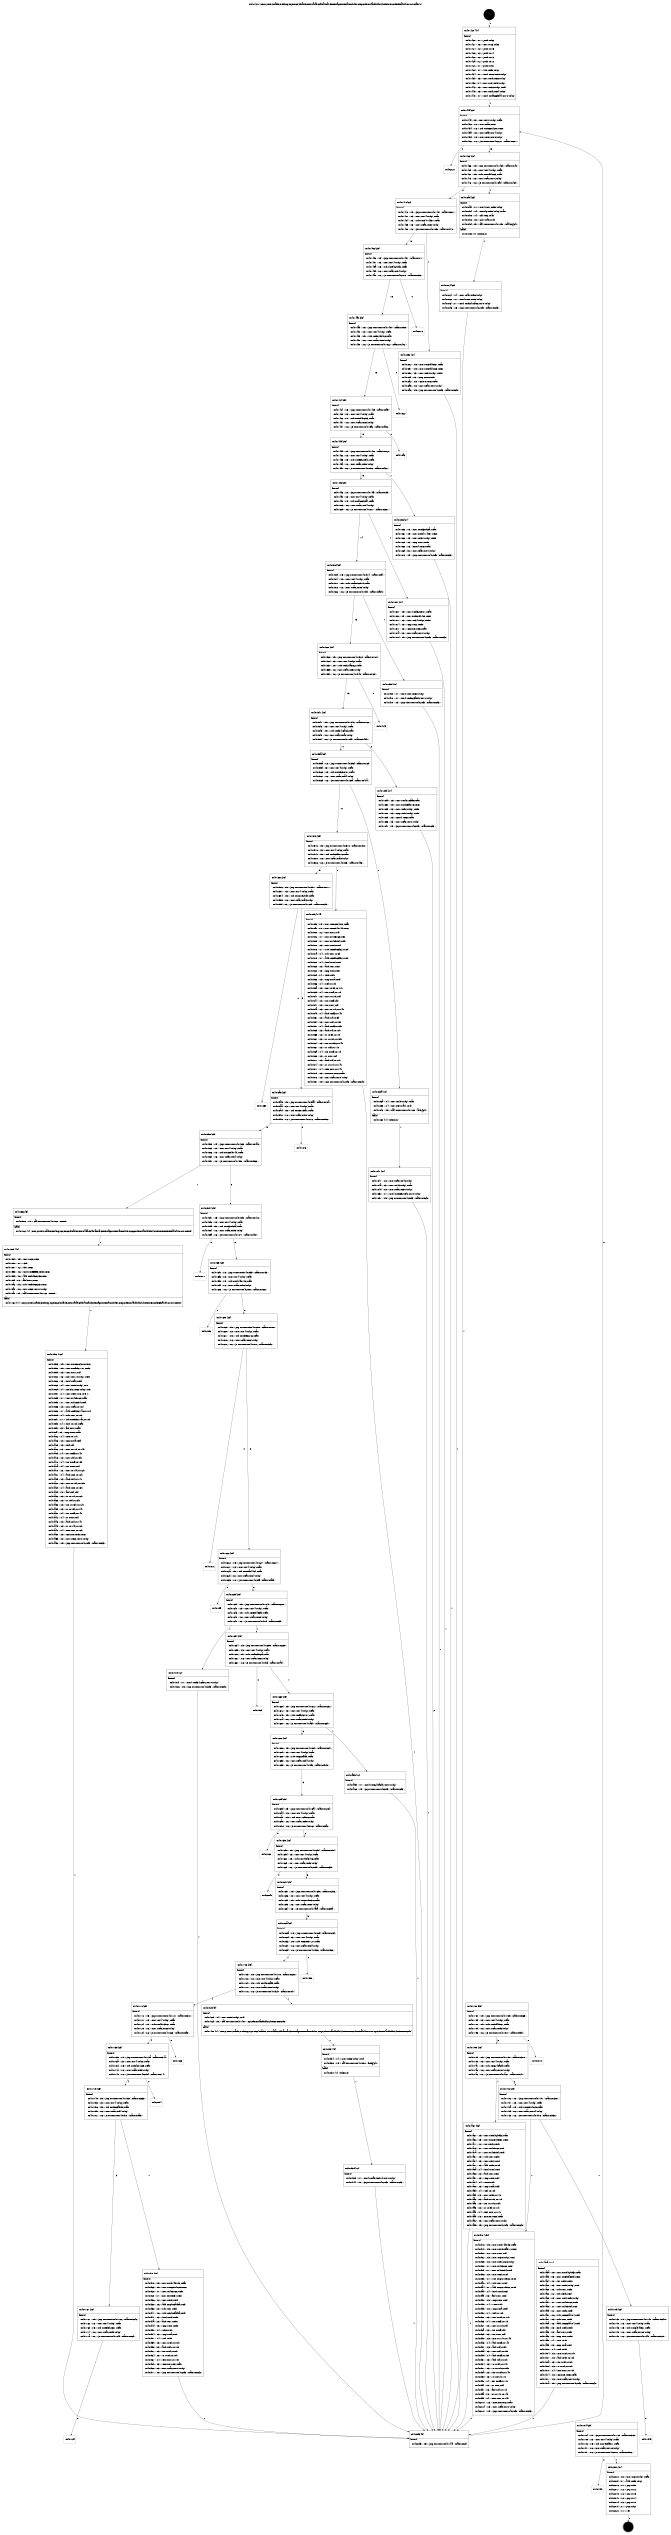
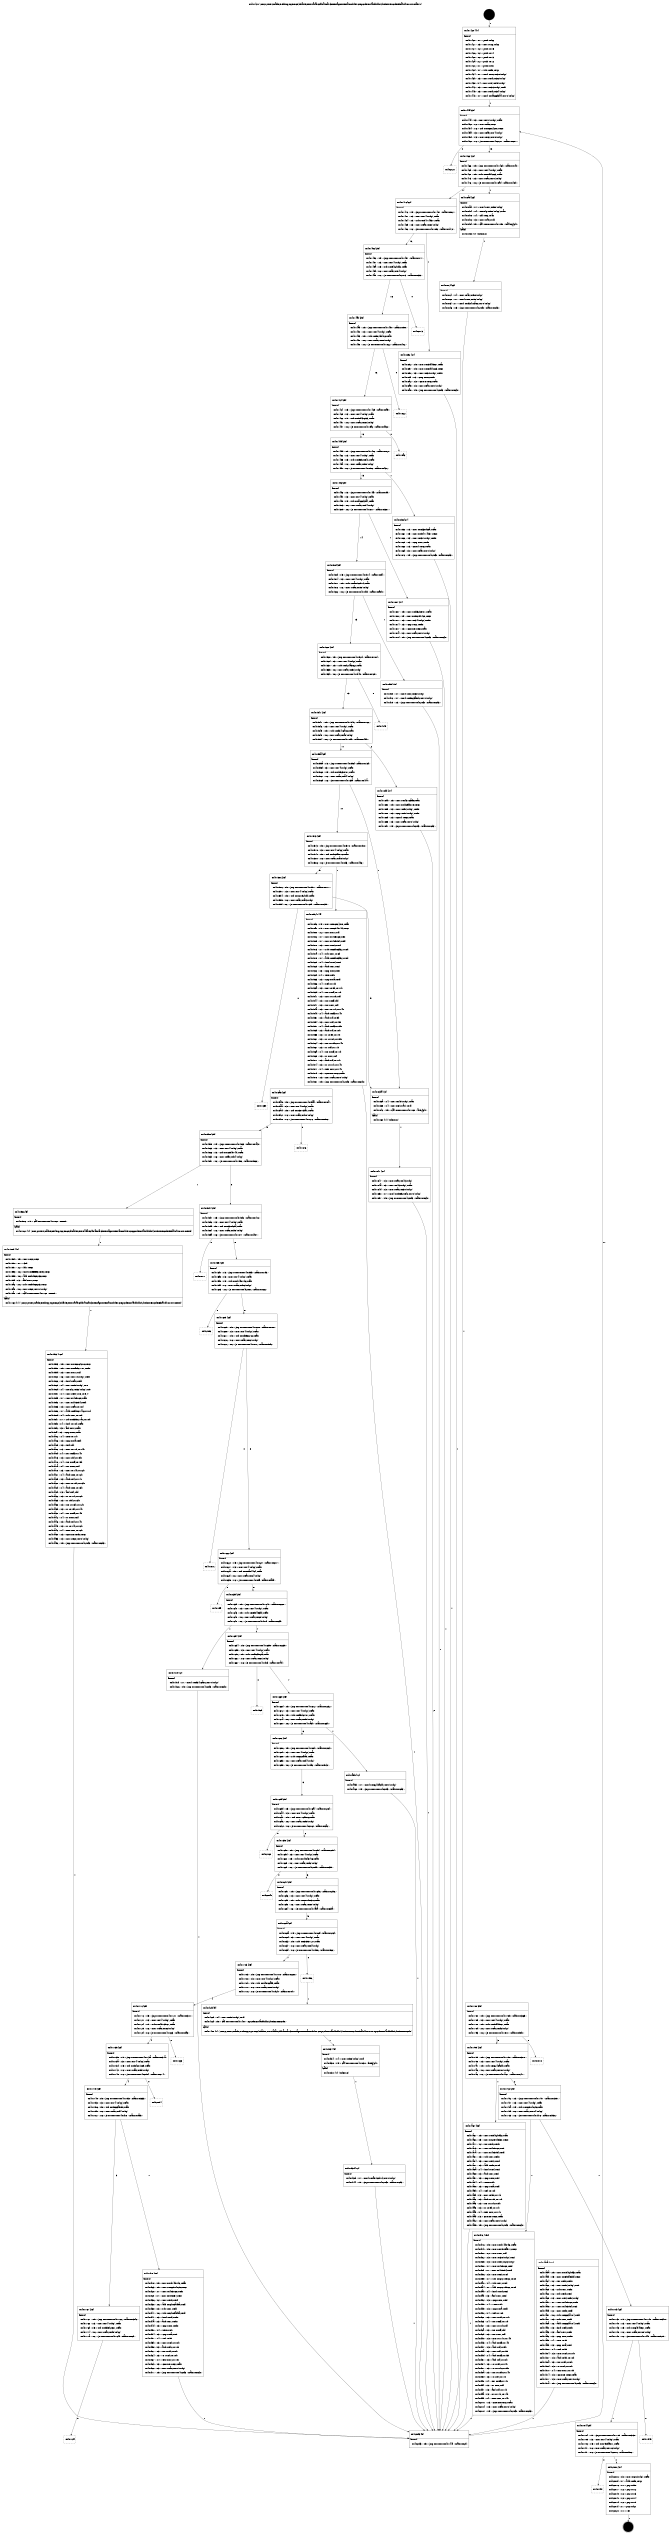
(301, 998) -> (369, 980)
(287, 1999) -> (307, 1992)
none -> (622, 2381)
